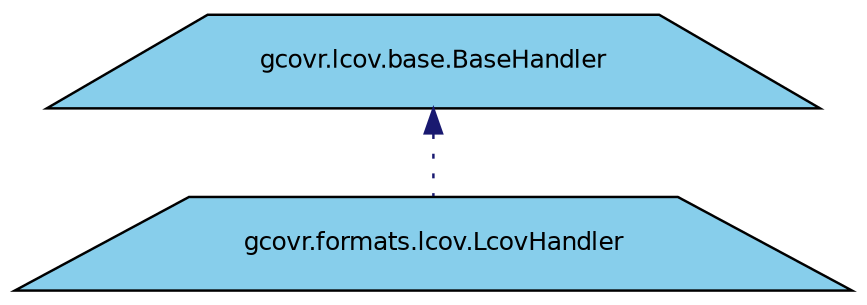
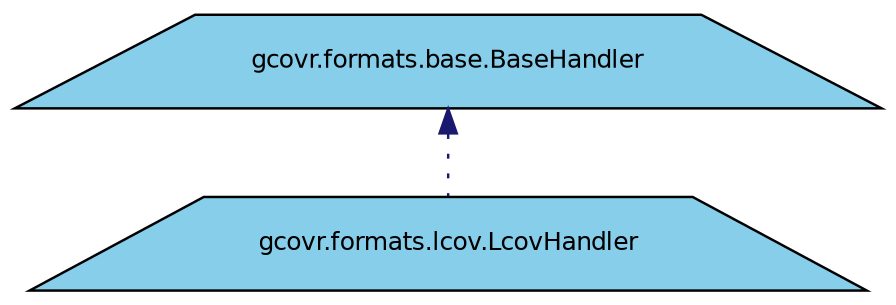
(433, 62) -> (448, 62)
